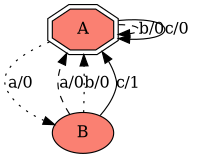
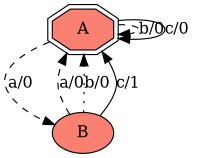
(5, 79) -> (5, 79)
